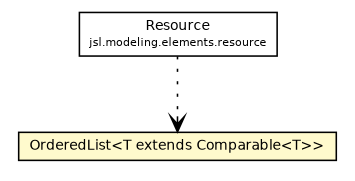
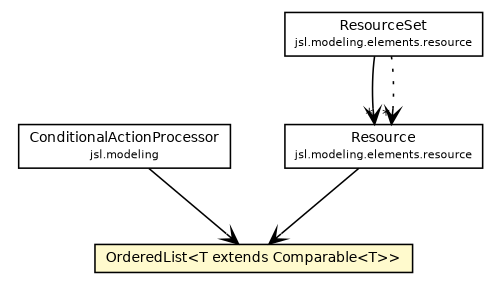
none -> (383, 34)
(177, 86) -> (320, 201)
none -> (125, 146)
